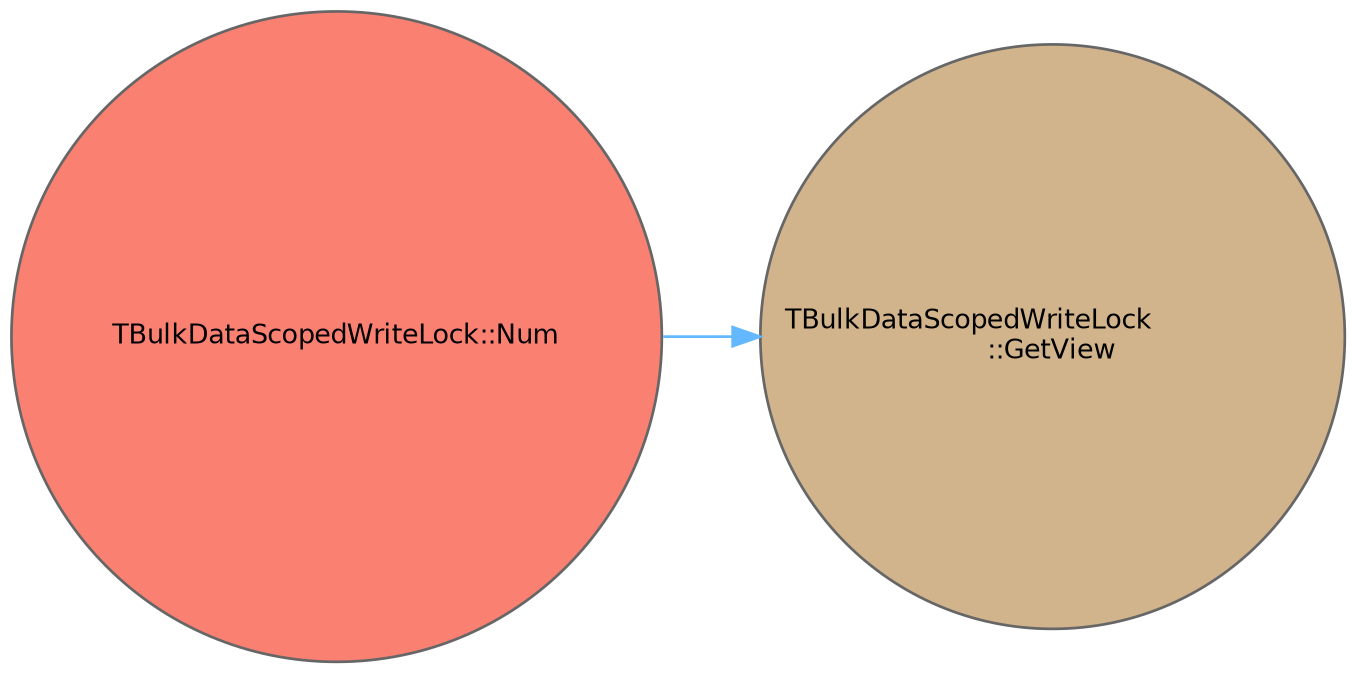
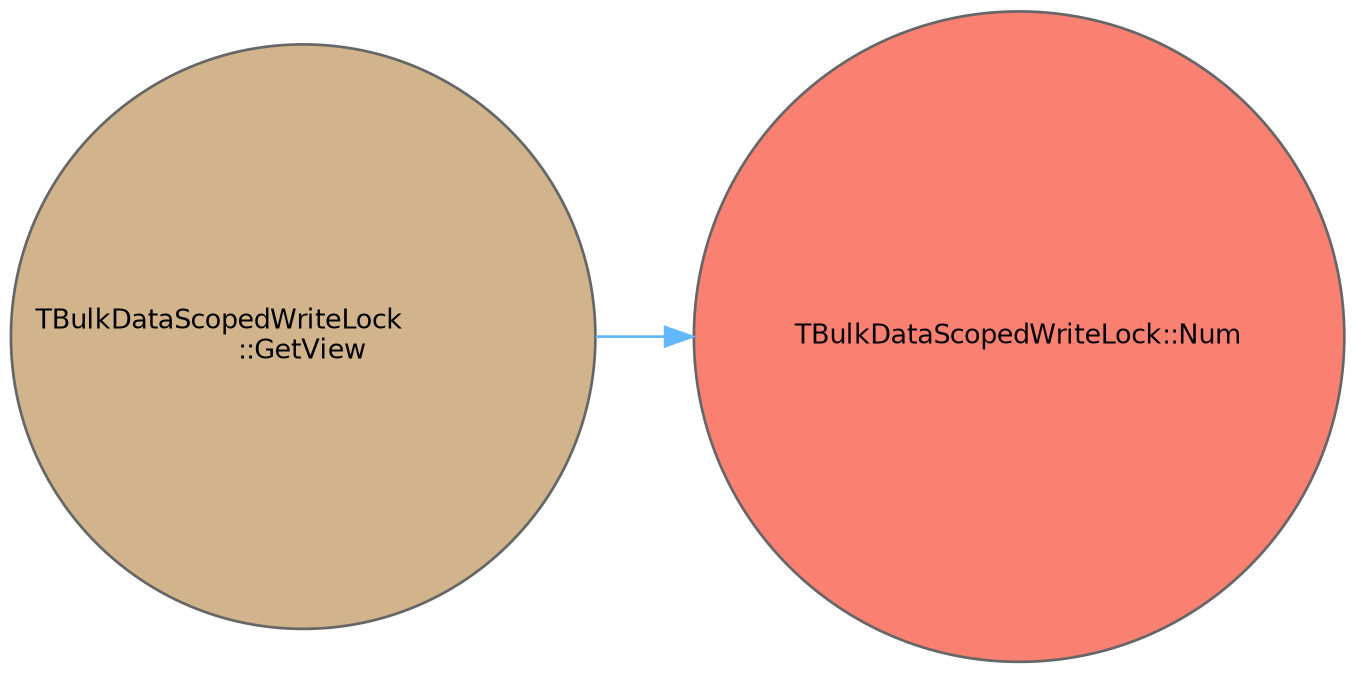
(698, 337) -> (630, 337)
